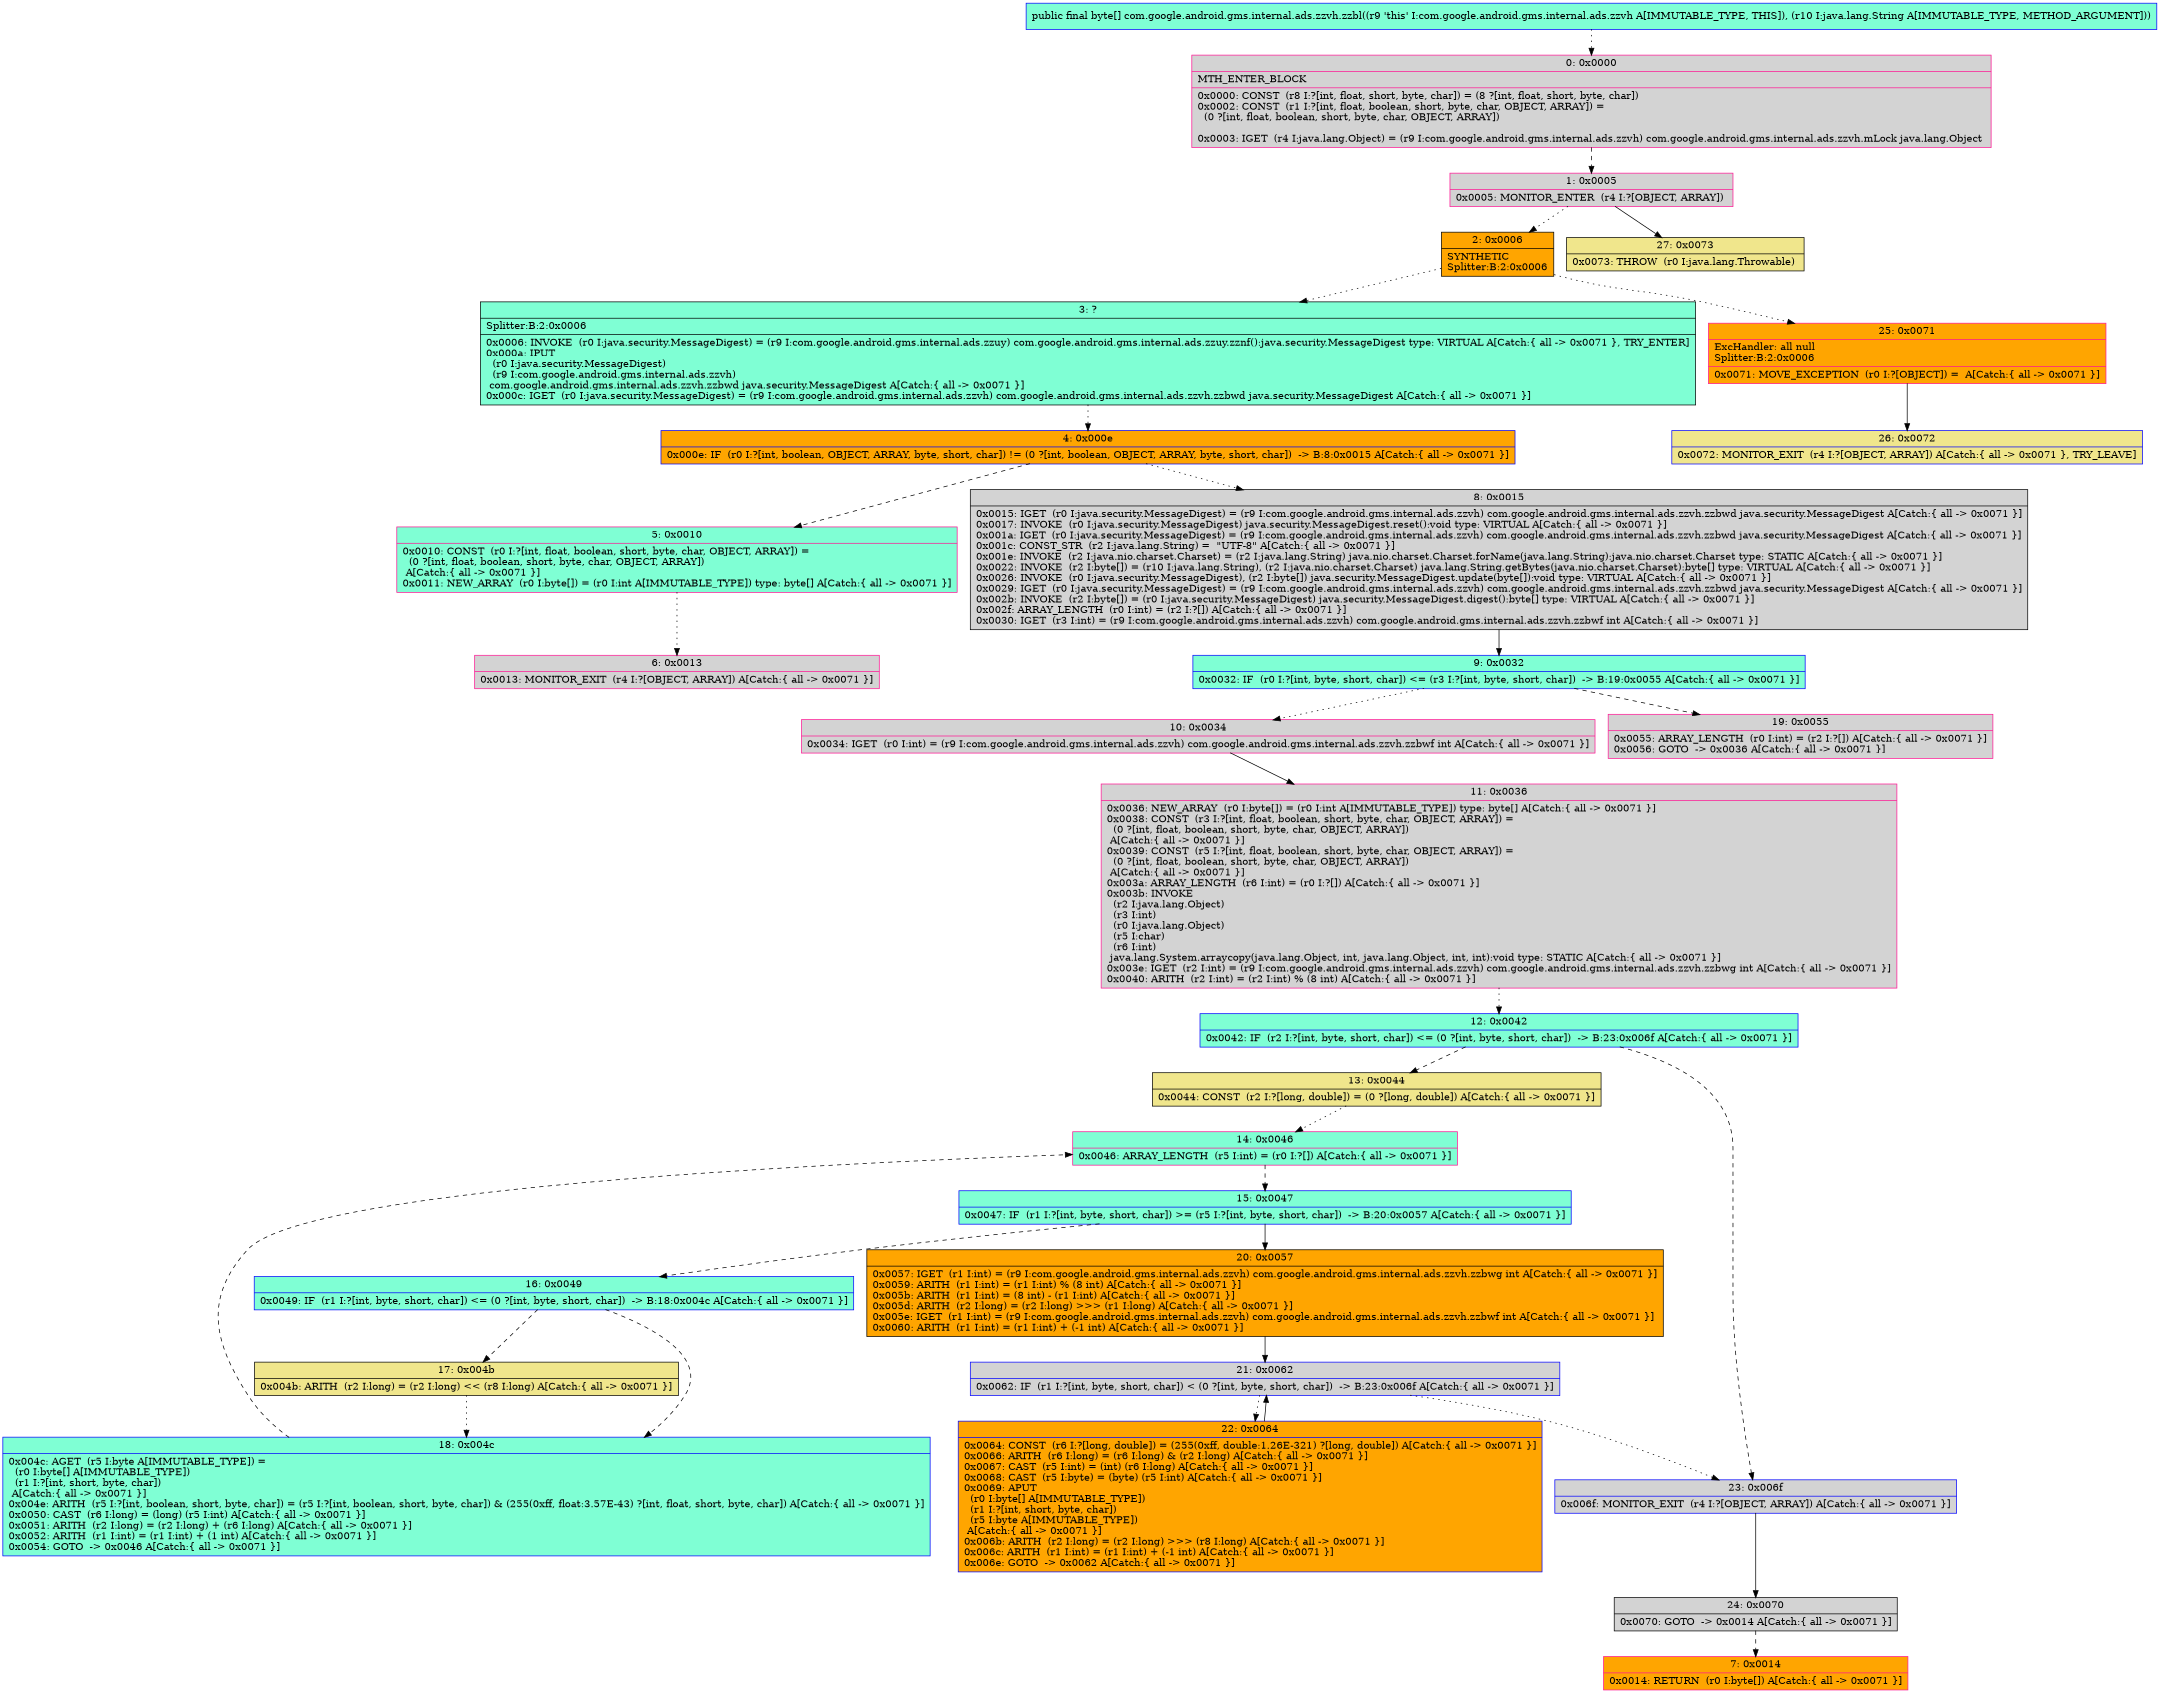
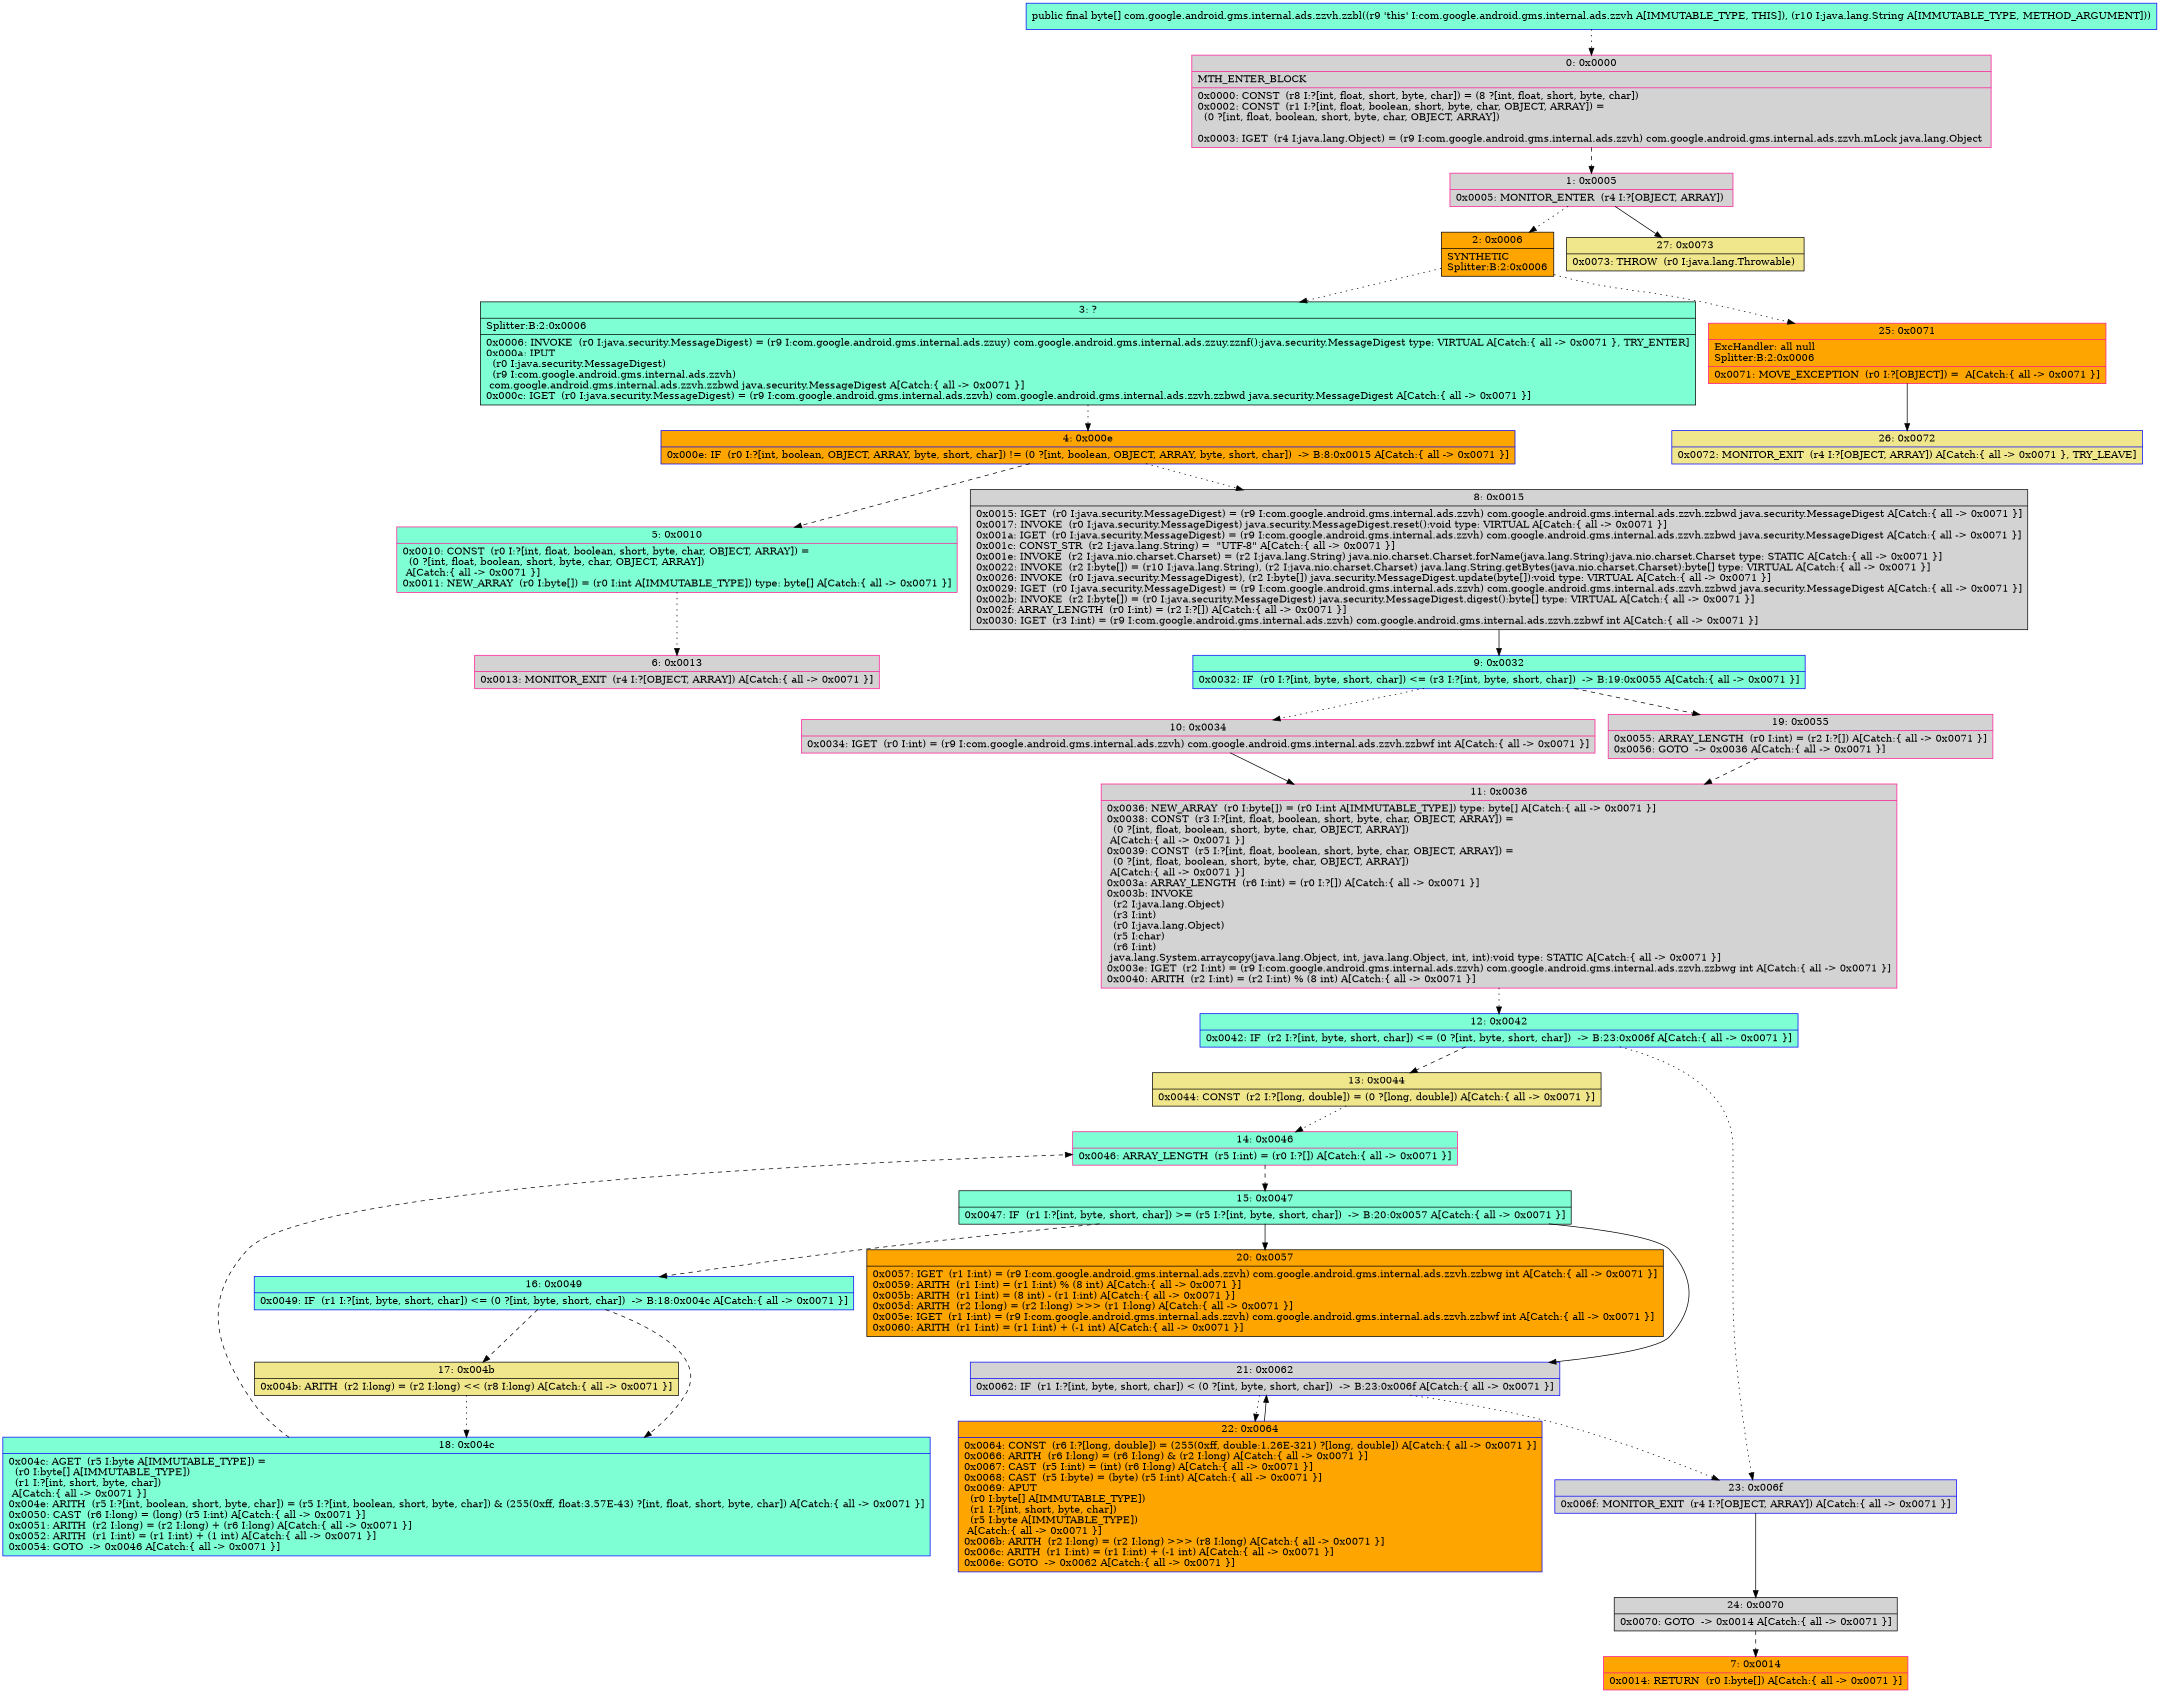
none -> (1734, 770)
(1265, 1207) -> (1265, 1207)
(1733, 1229) -> (1733, 1229)
(1265, 1346) -> (1689, 1290)
